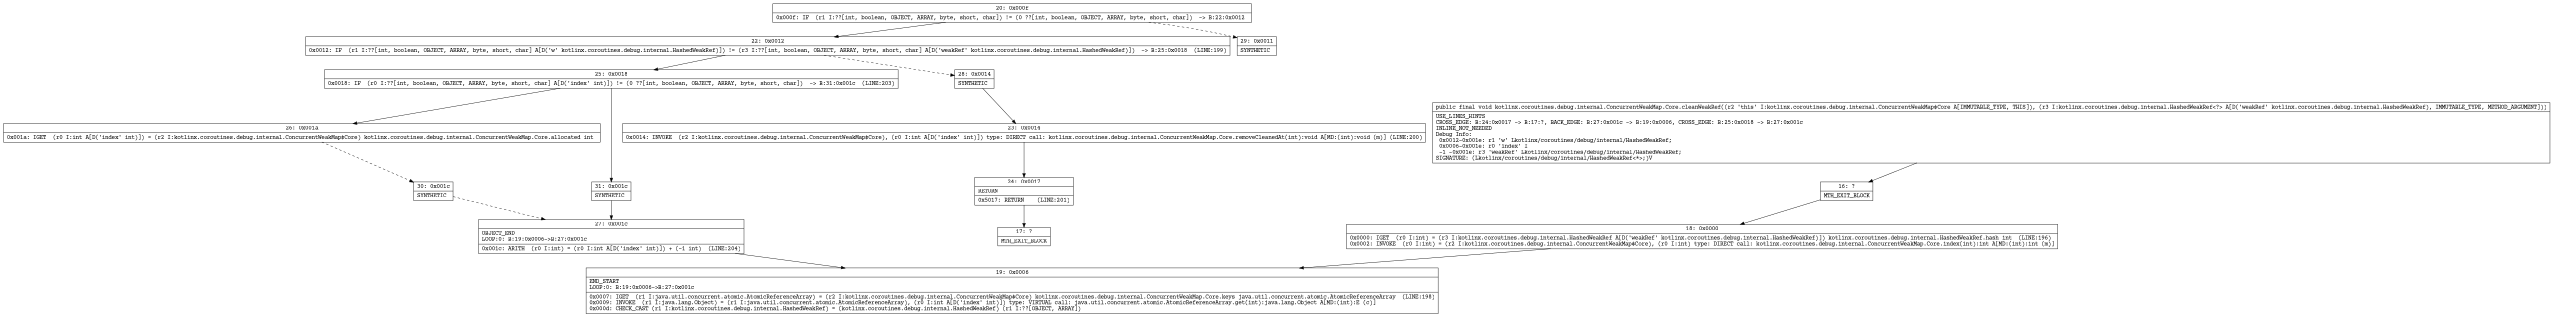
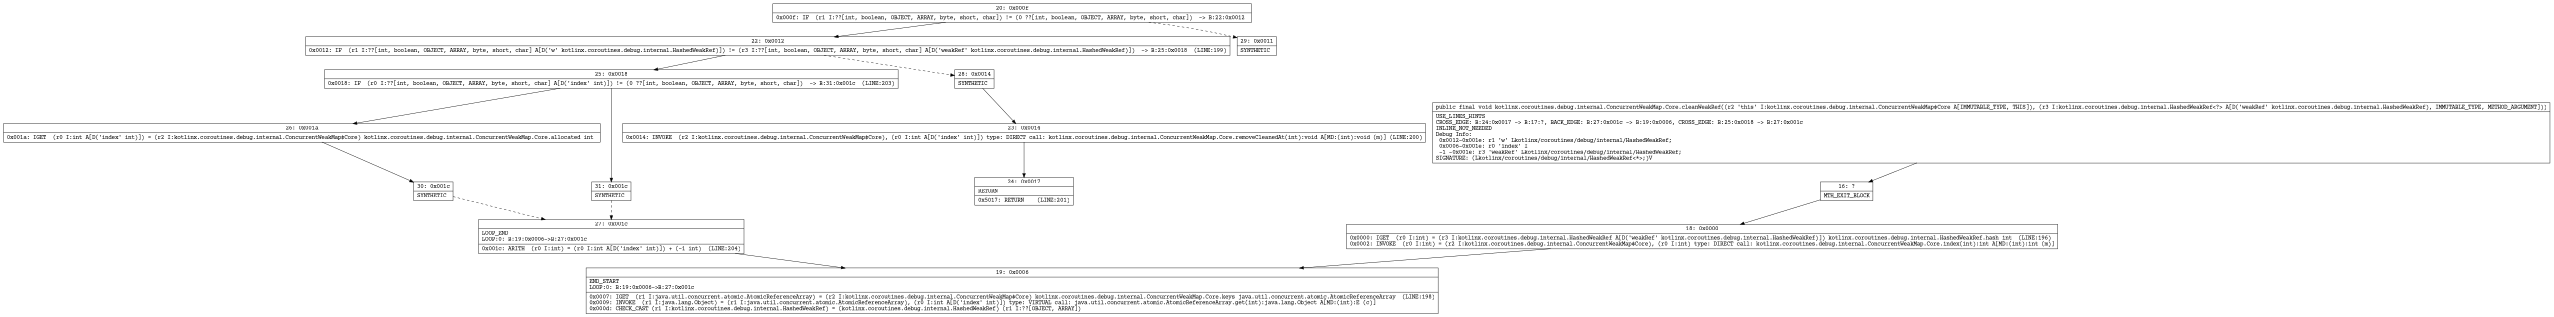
(366, 161) -> (366, 161)
(611, 208) -> (611, 208)
(498, 233) -> (495, 233)
(1024, 237) -> none
